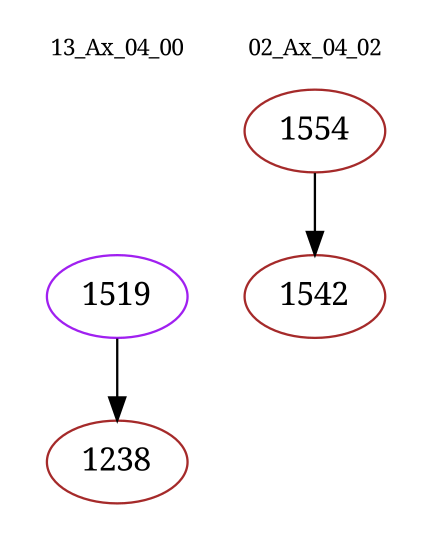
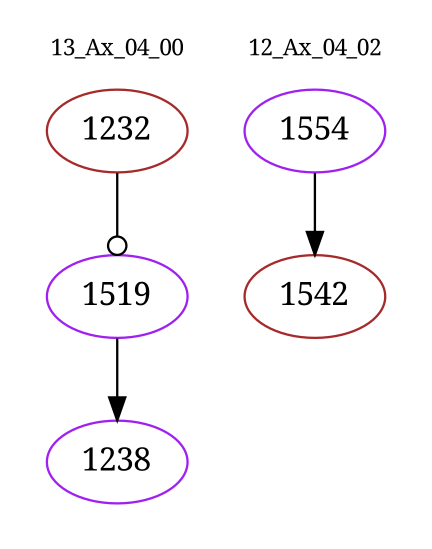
(315, 49) -> (315, 49)
none -> (117, 131)
(315, 131) -> (315, 131)
(117, 462) -> (117, 462)
